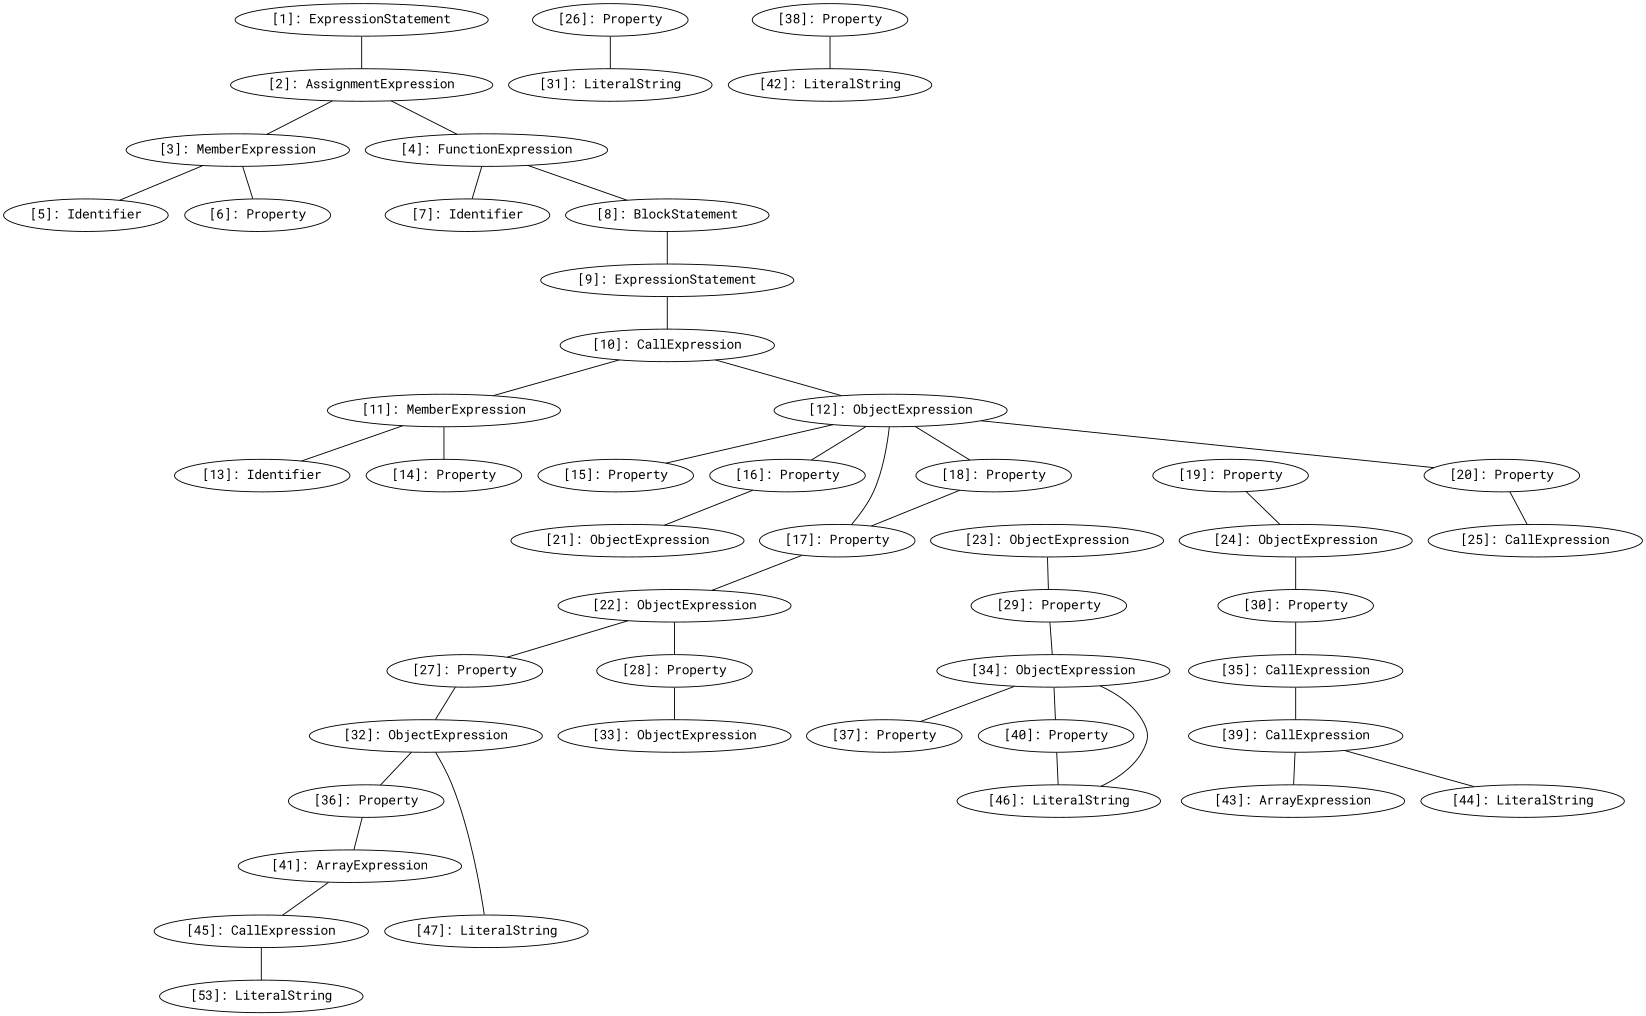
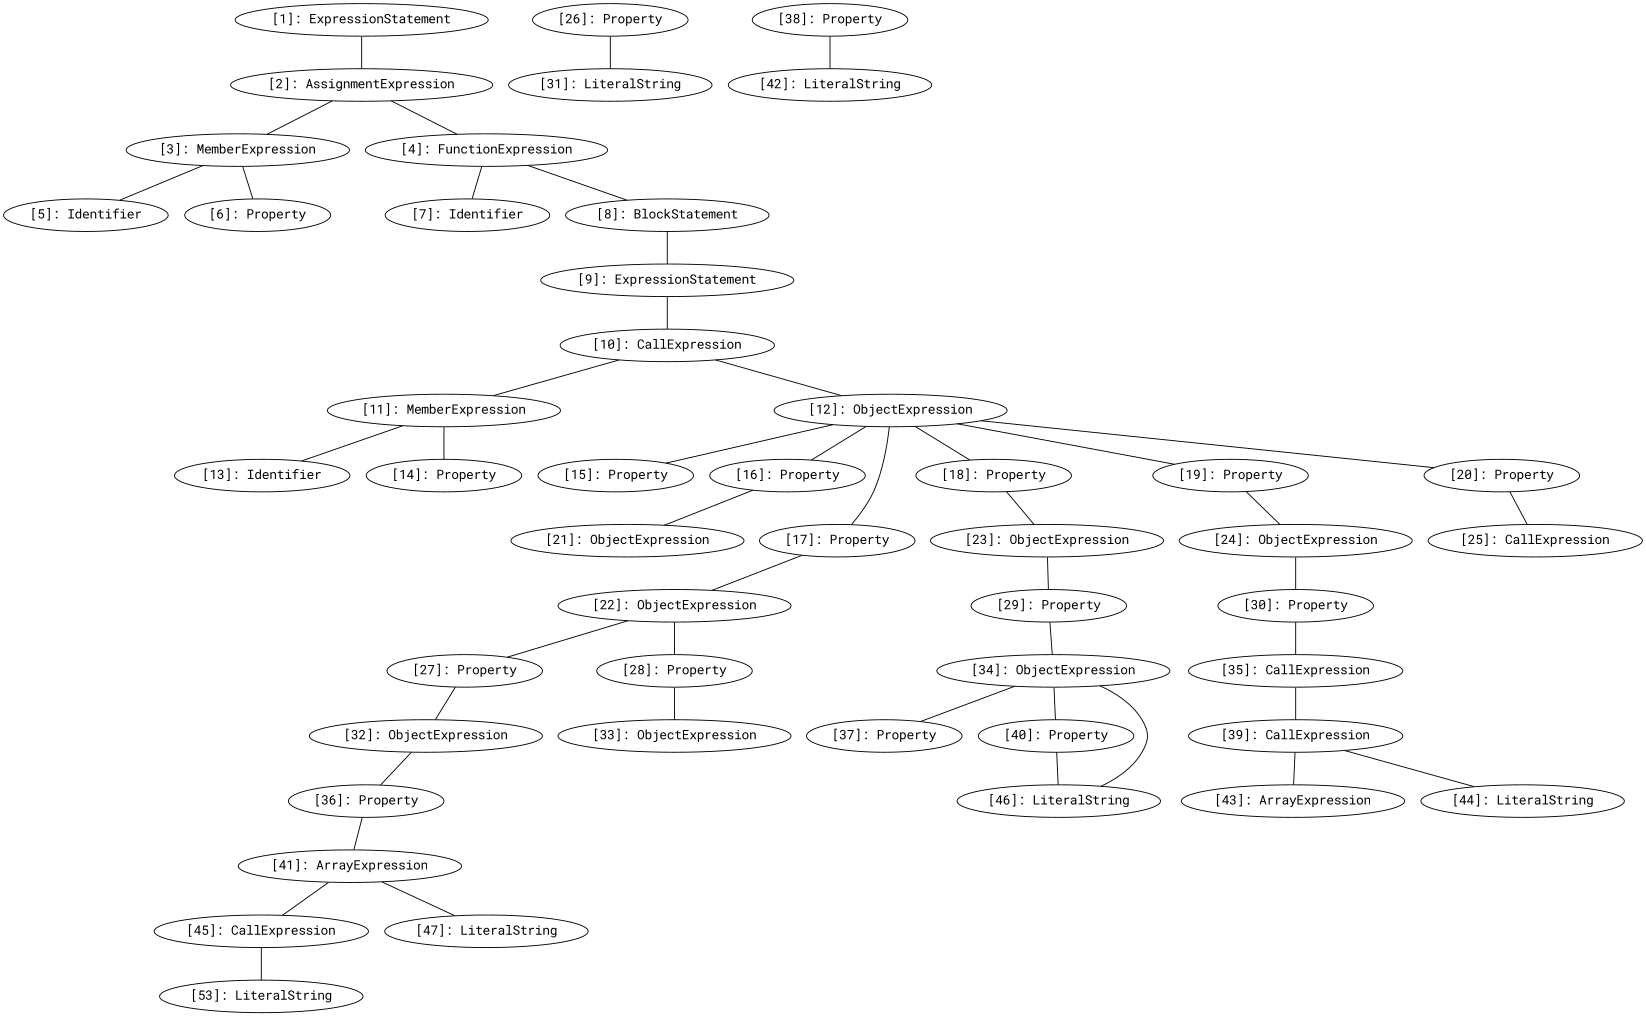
none -> (1066, 444)
(916, 508) -> (1020, 508)
(467, 831) -> (418, 899)
